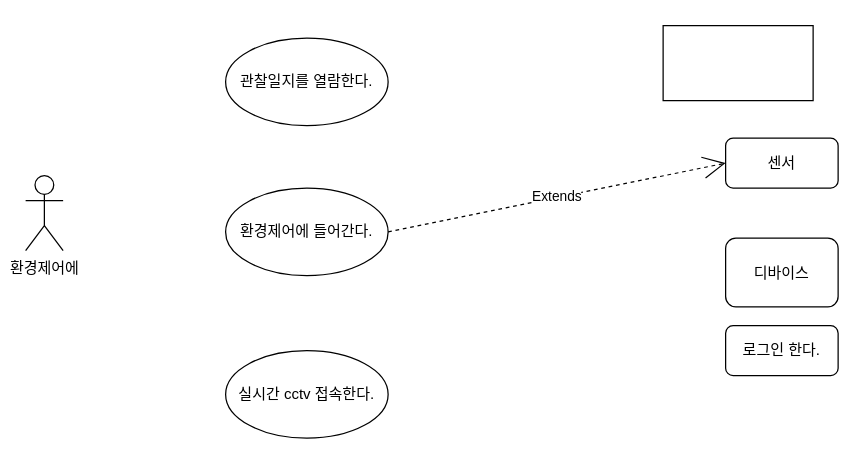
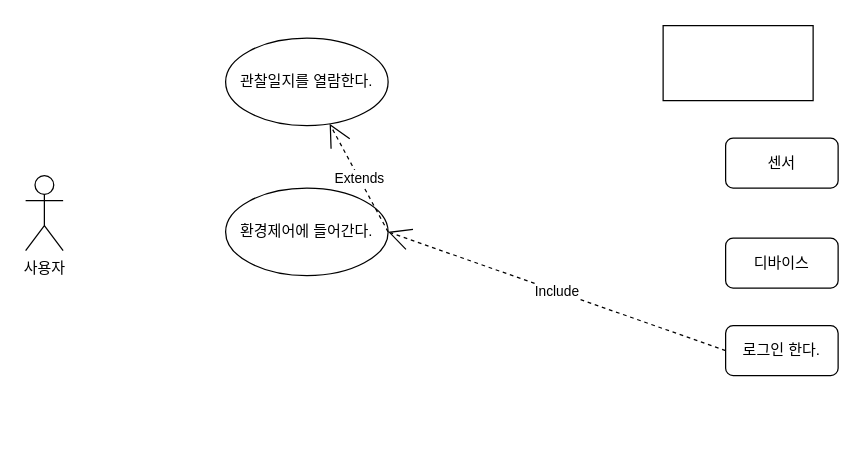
(555, 198) -> (360, 179)
(45, 268) -> (45, 268)
(782, 273) -> (782, 263)
none -> (558, 292)
(307, 394) -> none
